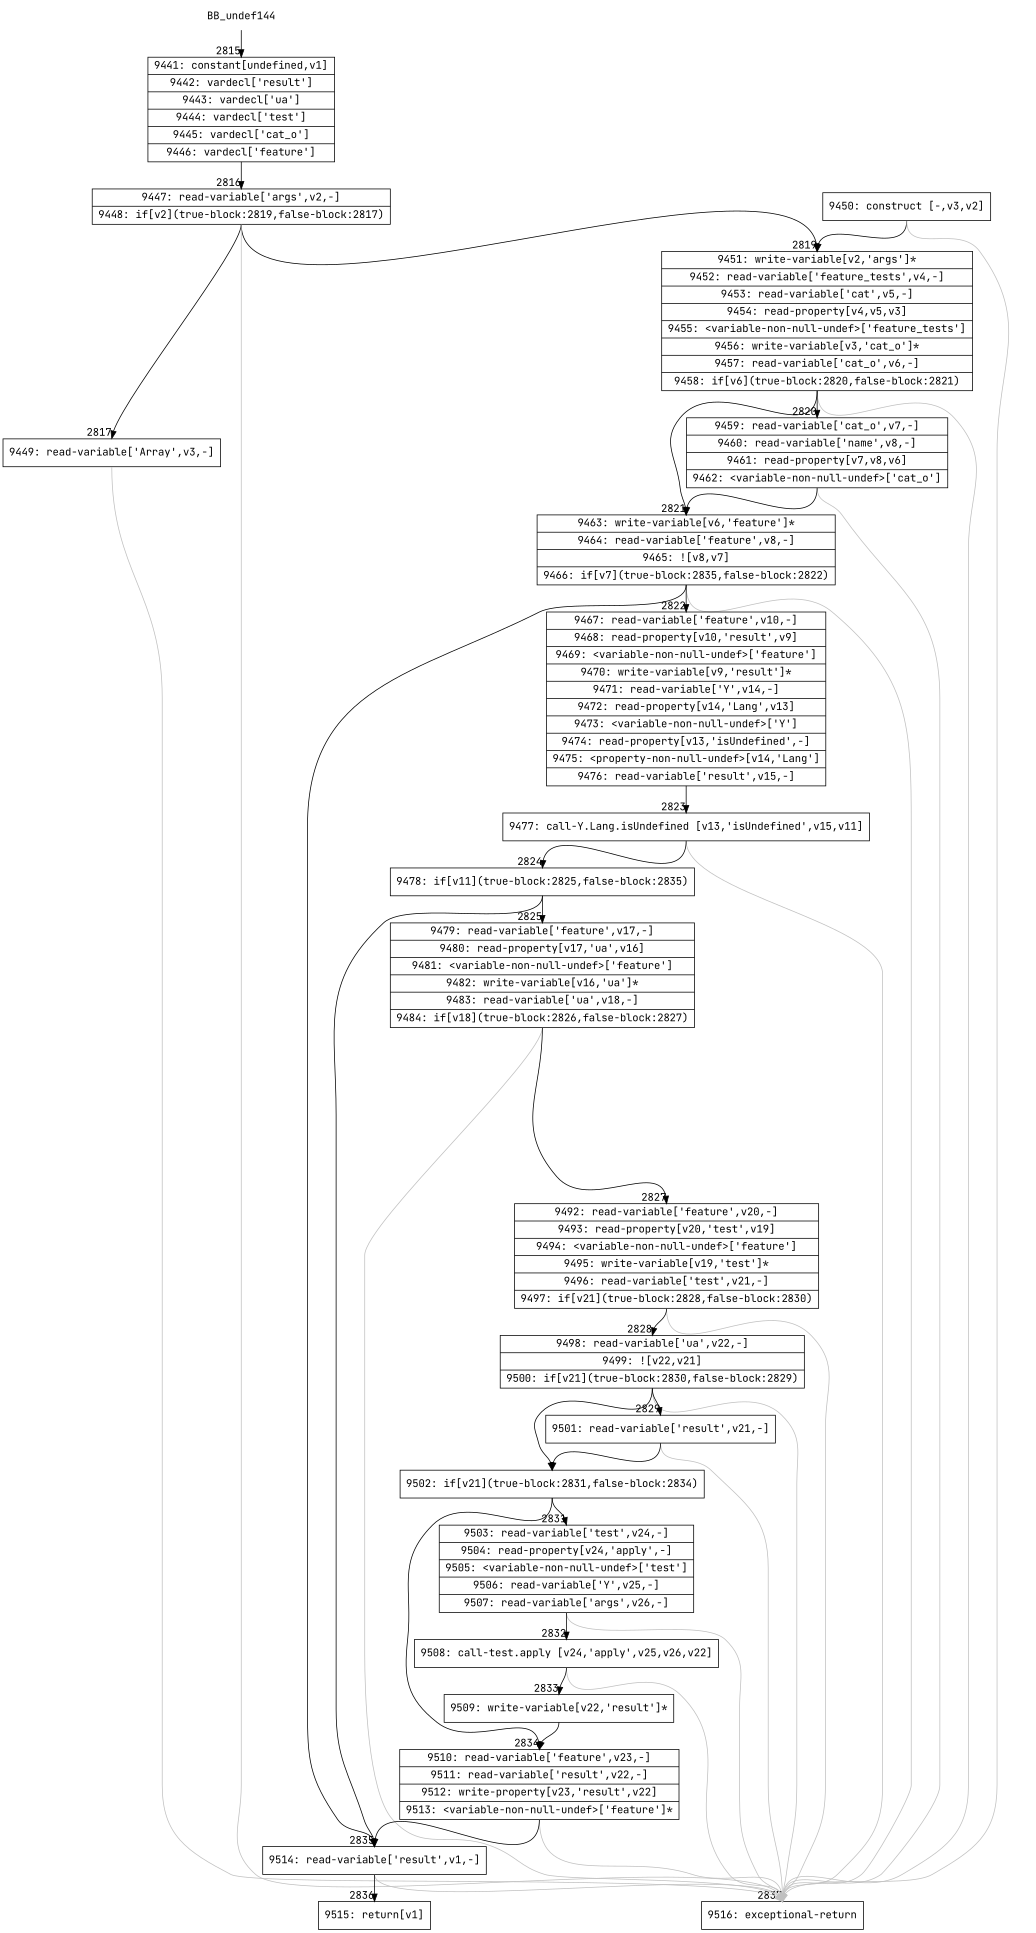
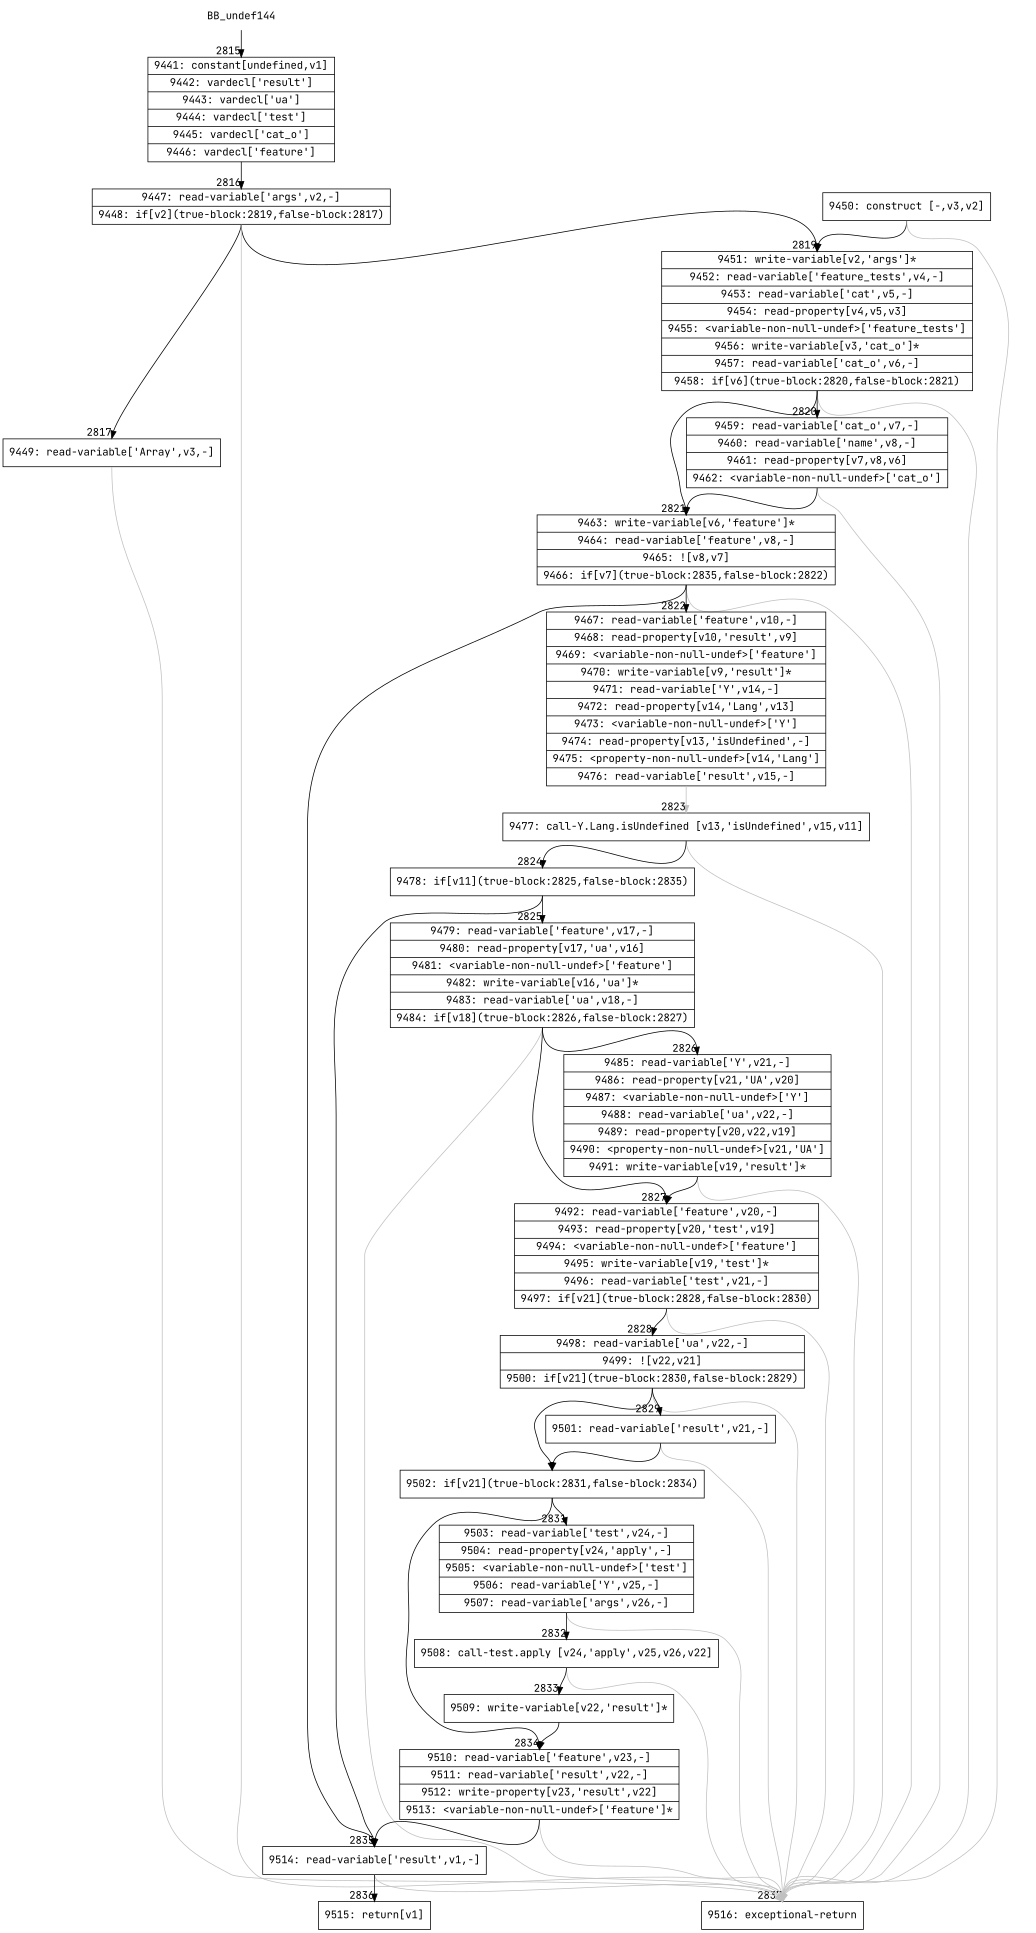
(686, 796) -> (686, 796)
none -> (697, 1116)
